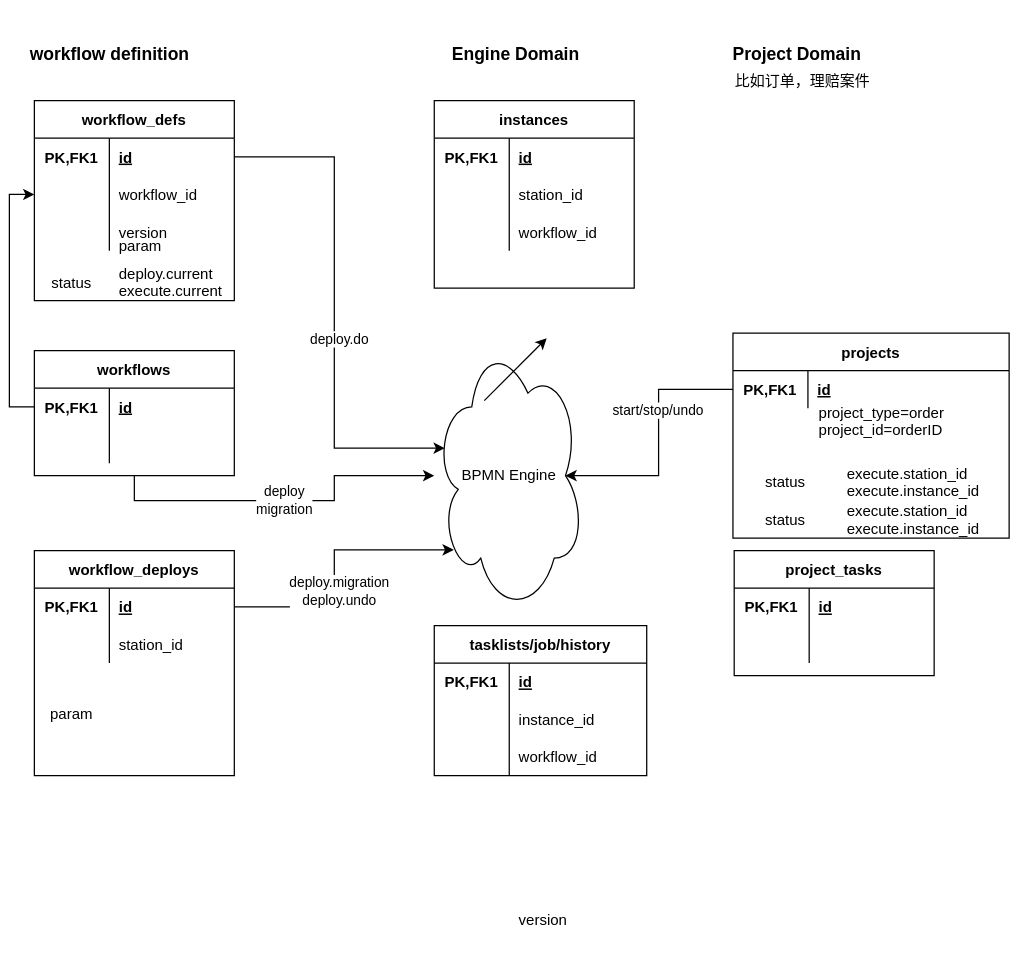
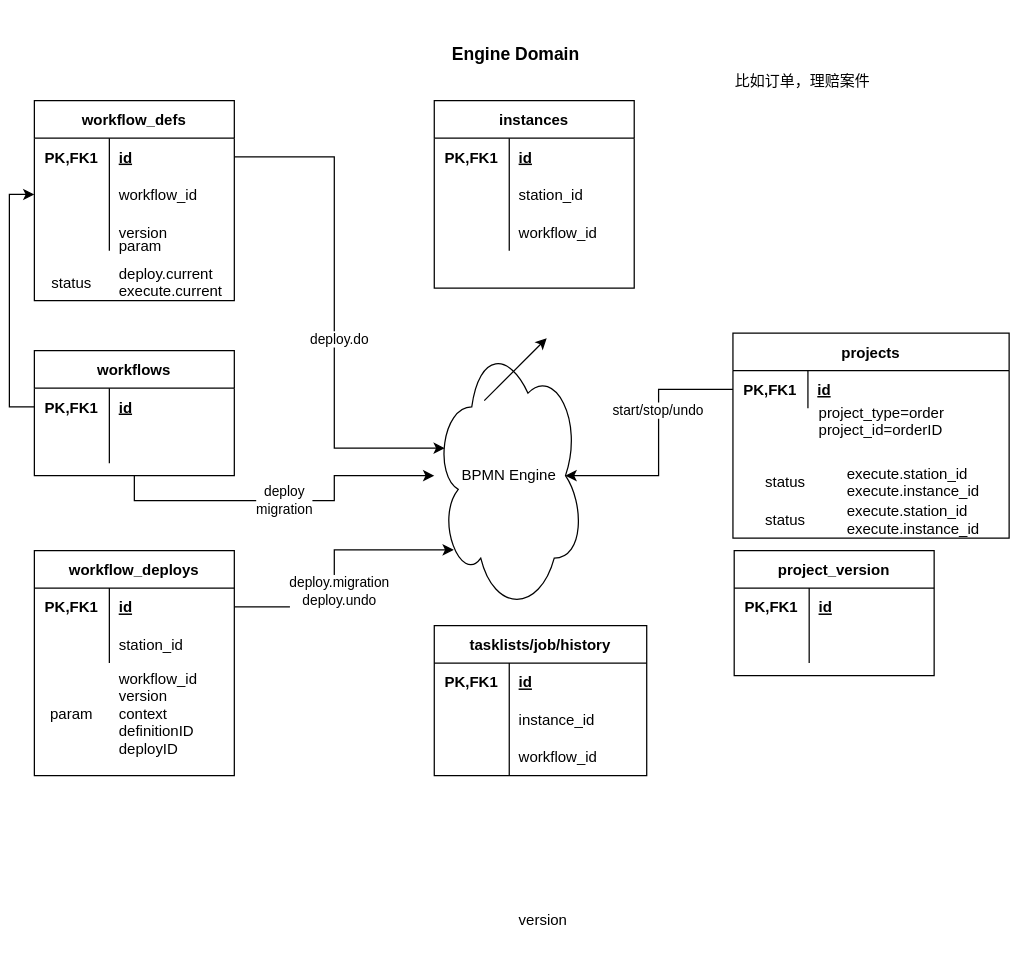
(109, 51) -> none
(797, 51) -> none
(834, 570) -> (834, 570)
none -> (172, 713)
